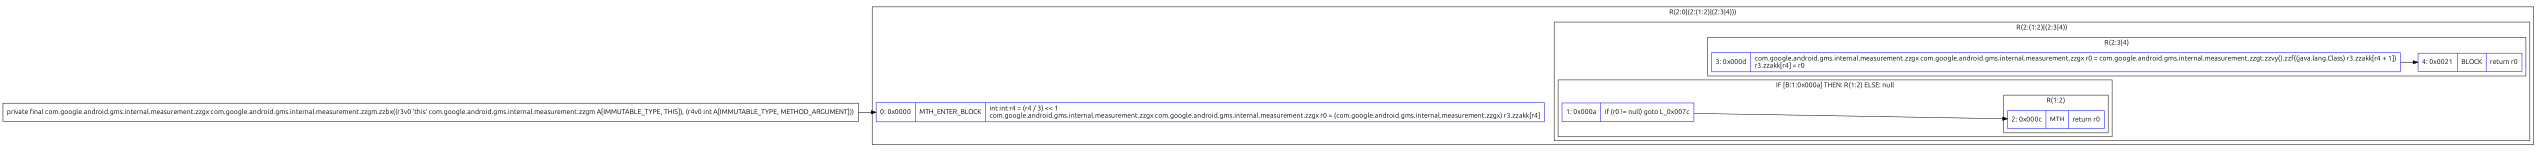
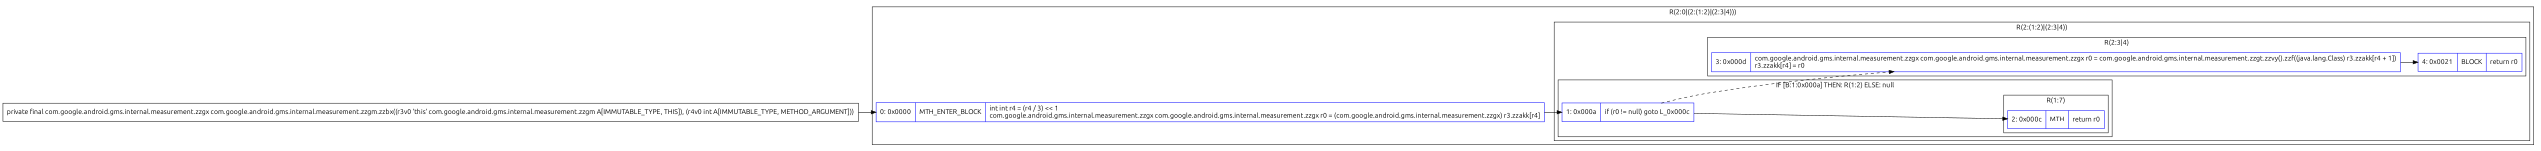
none -> (1775, 84)
(2056, 101) -> (2056, 101)
none -> (1551, 112)
(1647, 112) -> (1647, 112)
